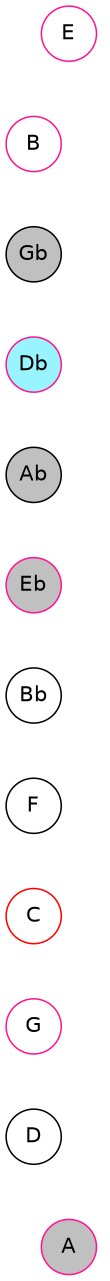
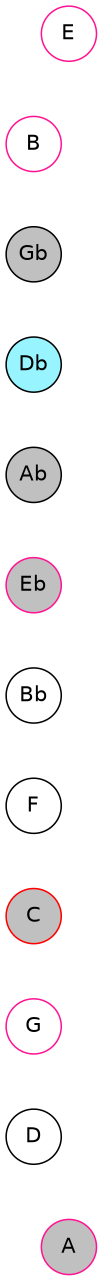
(34, 365) -> (34, 365)
(34, 916) -> (34, 916)
